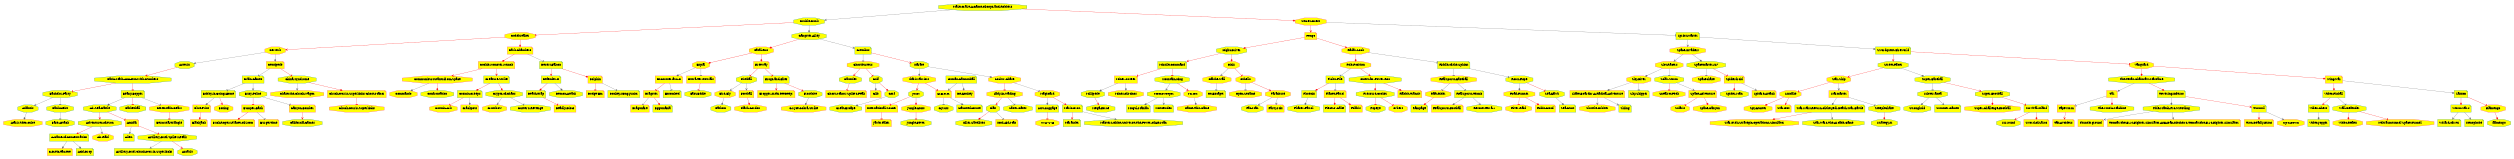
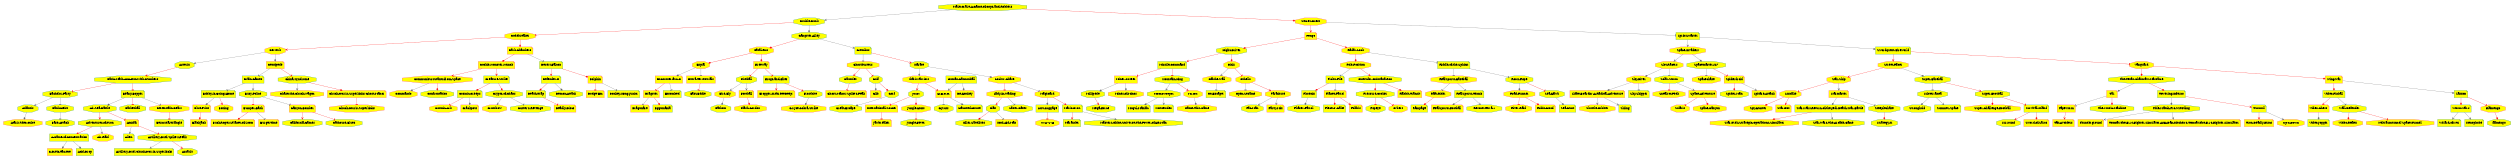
(1893, 65) -> (1893, 65)
(1375, 80) -> (1375, 80)
(1948, 109) -> (1948, 109)
(2319, 109) -> (2319, 109)
none -> (344, 123)
